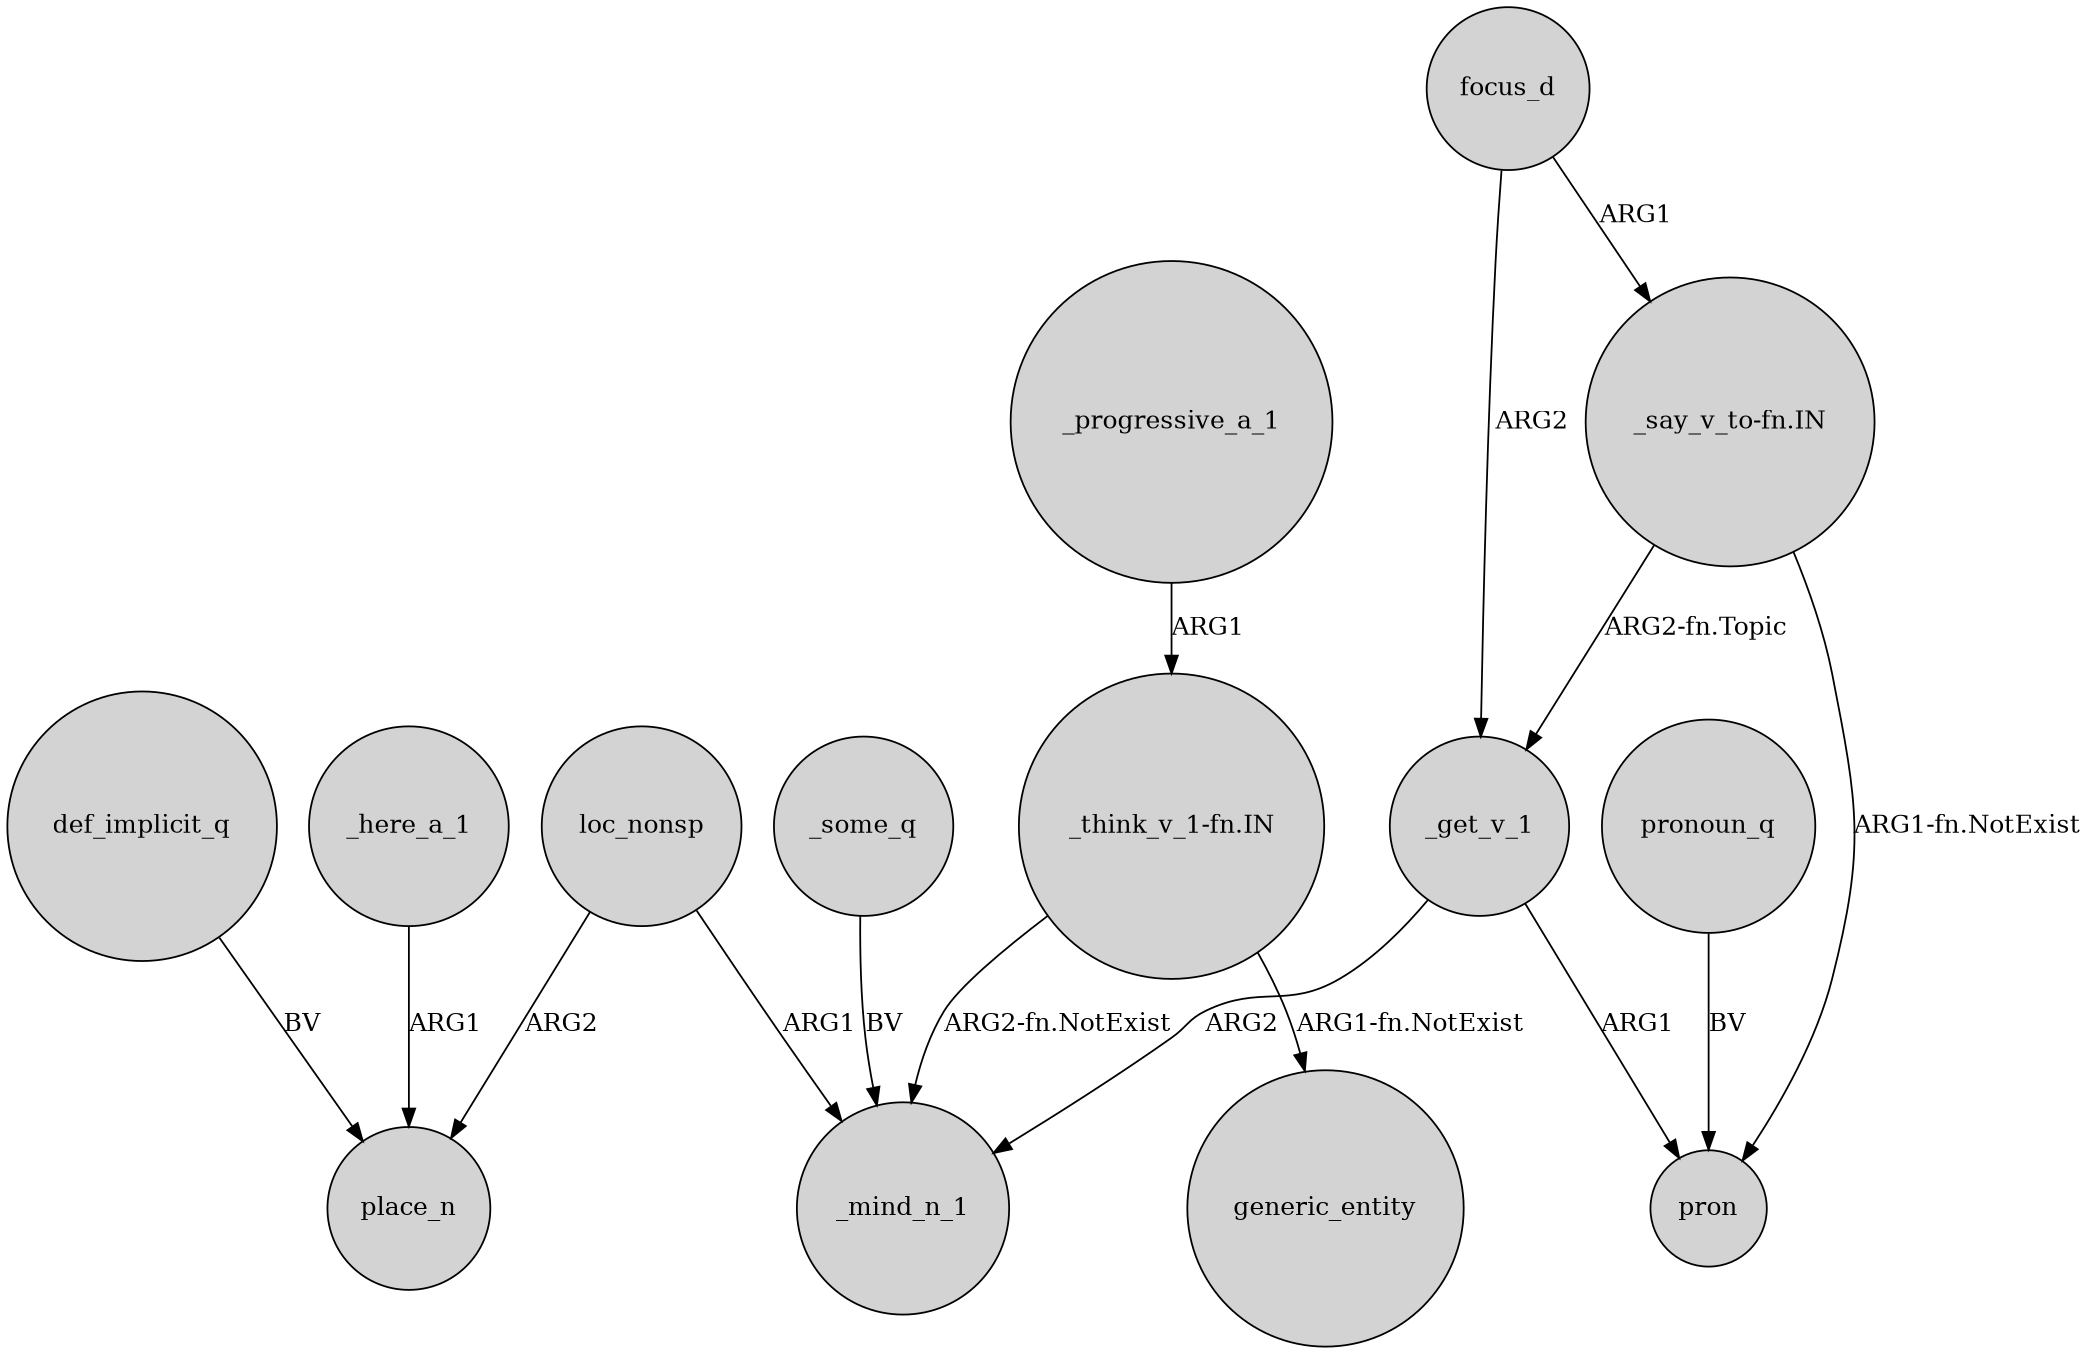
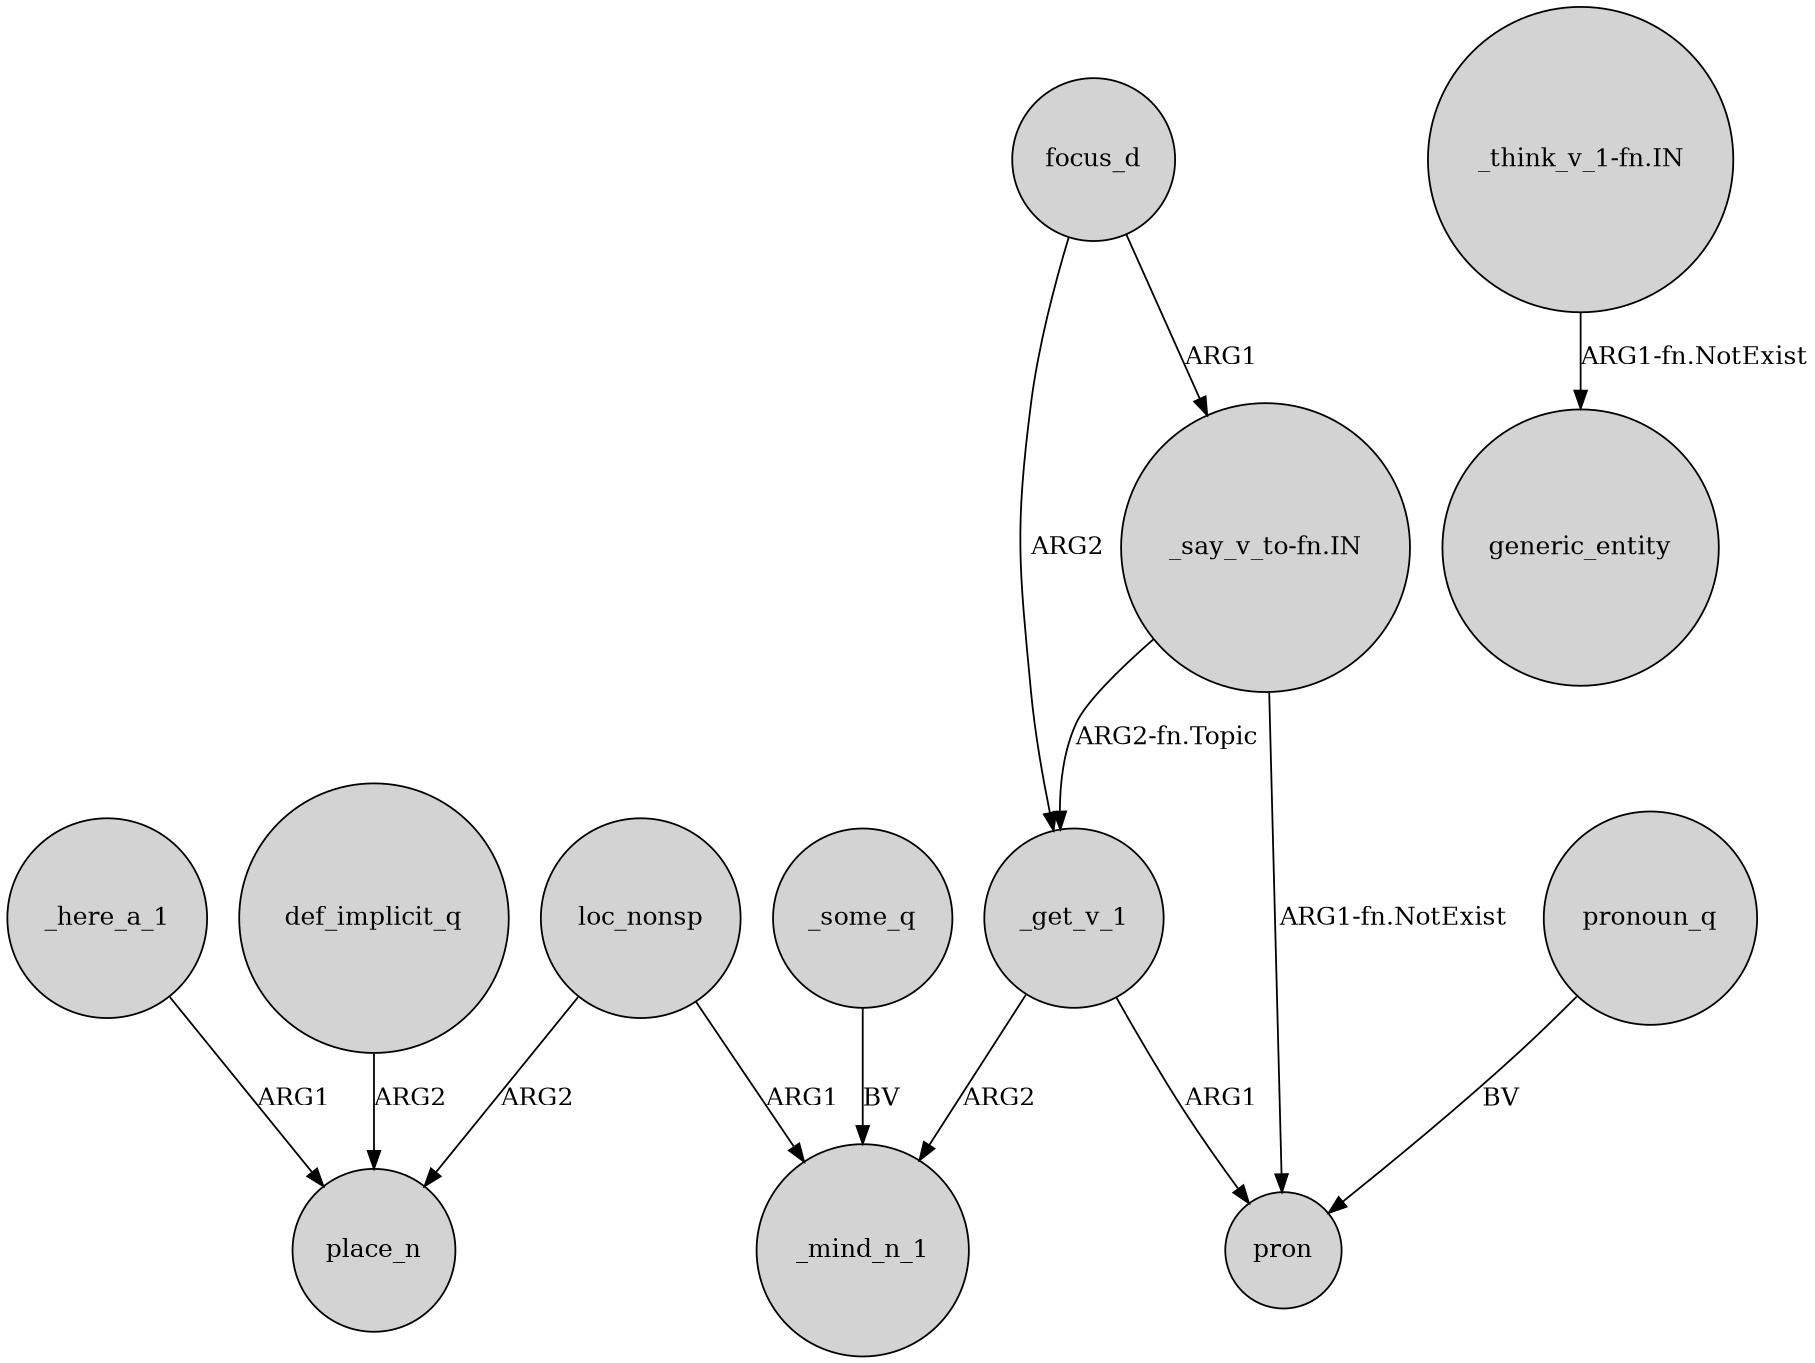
(1172, 422) -> none
(964, 987) -> none
(302, 1024) -> (411, 1099)
